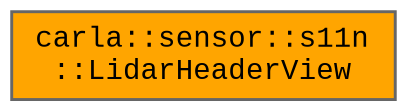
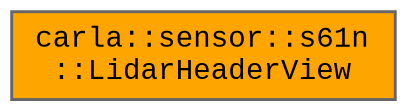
(203, 56) -> (203, 56)
